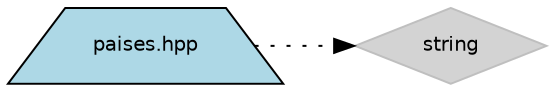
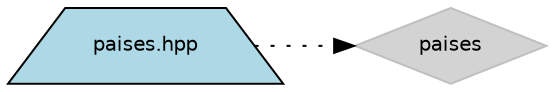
(451, 46) -> (451, 46)
